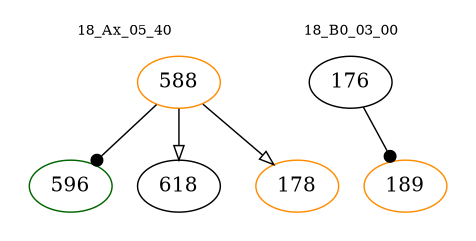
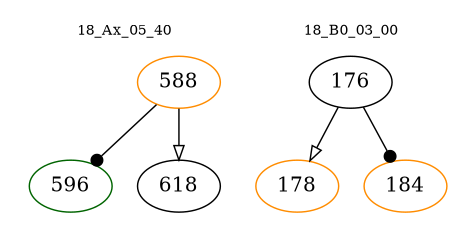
(222, 121) -> (328, 127)
(405, 186) -> (405, 186)
